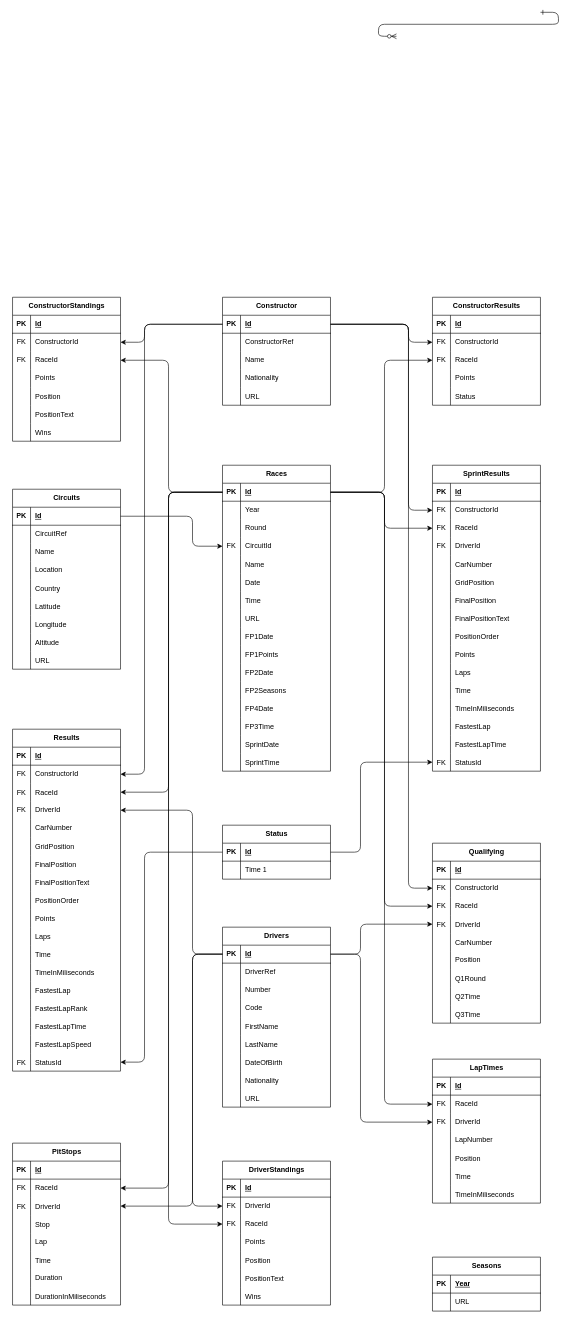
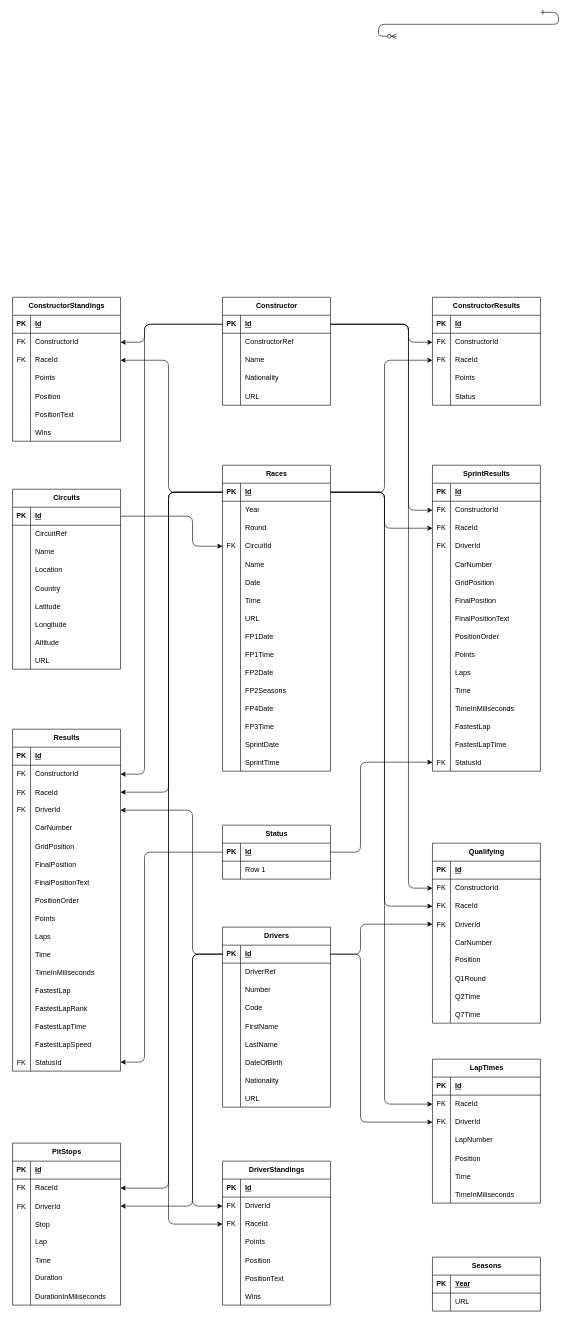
(262, 655) -> (258, 655)
(255, 870) -> (254, 870)
(466, 1015) -> (466, 1015)
